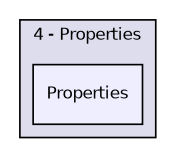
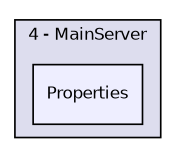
(88, 36) -> (88, 36)
